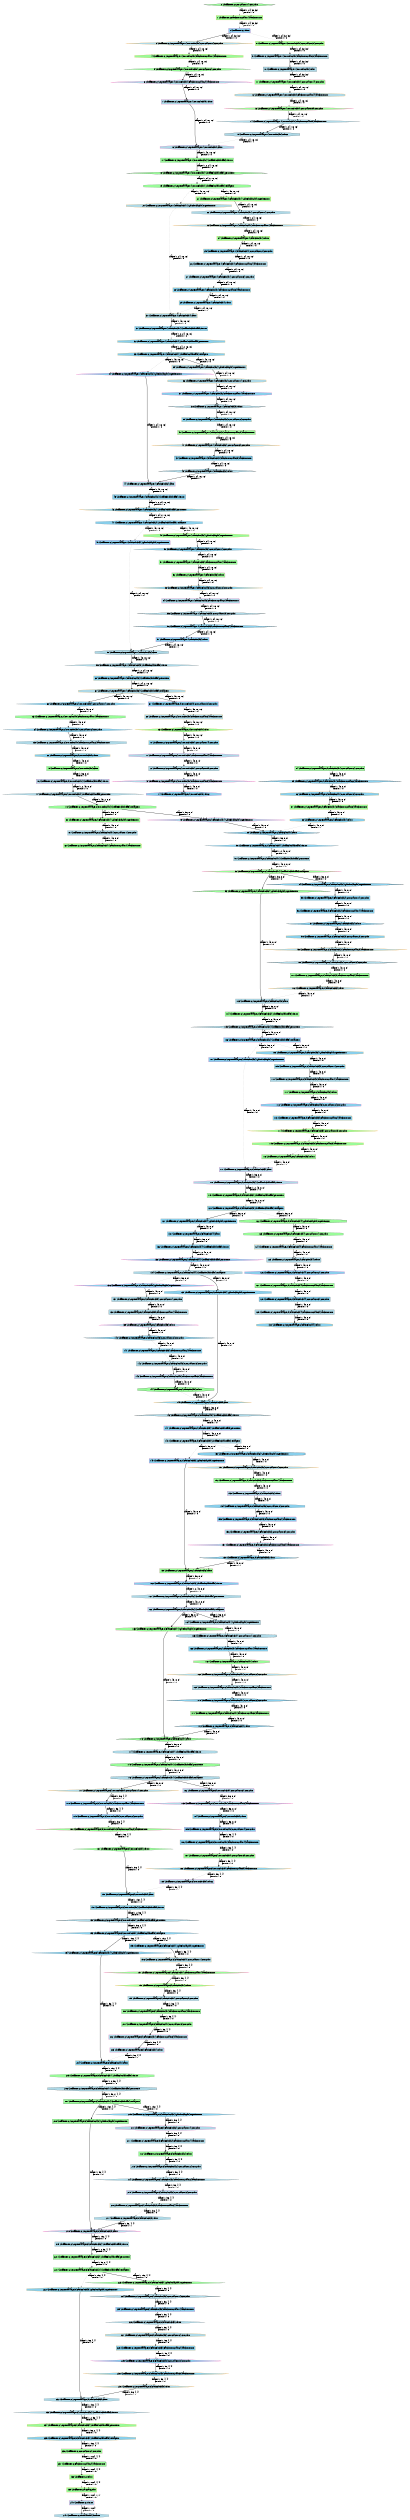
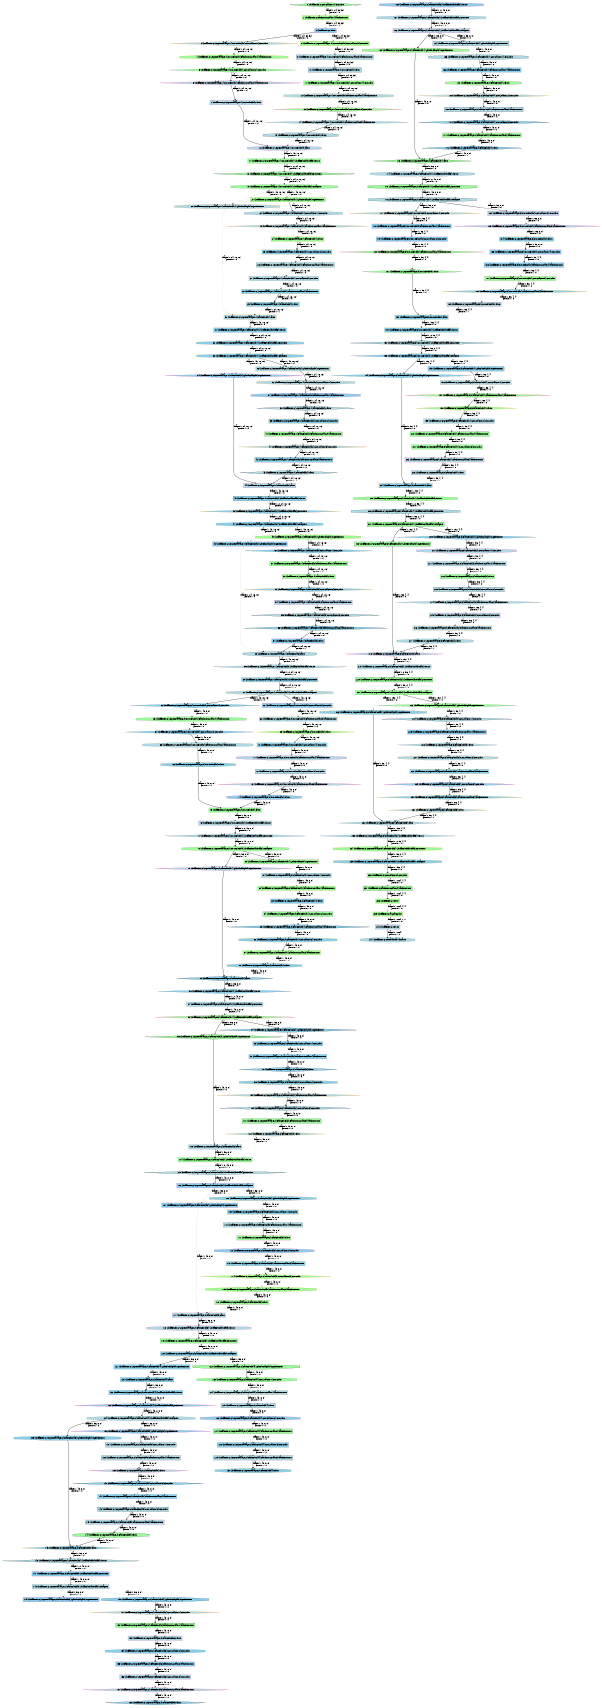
none -> (250, 803)
none -> (297, 901)
(189, 1396) -> (91, 1542)
(186, 1571) -> none
(82, 2400) -> (388, 823)
